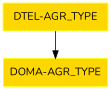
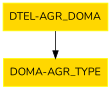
(56, 17) -> (56, 17)
